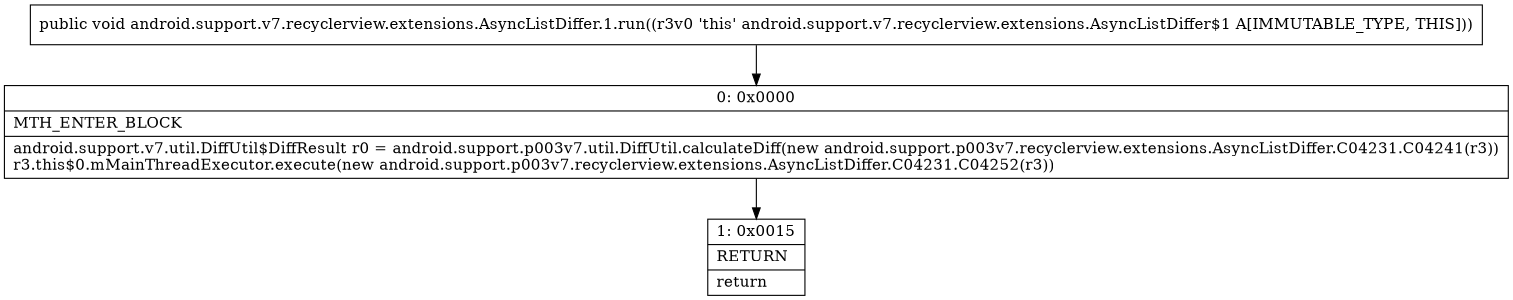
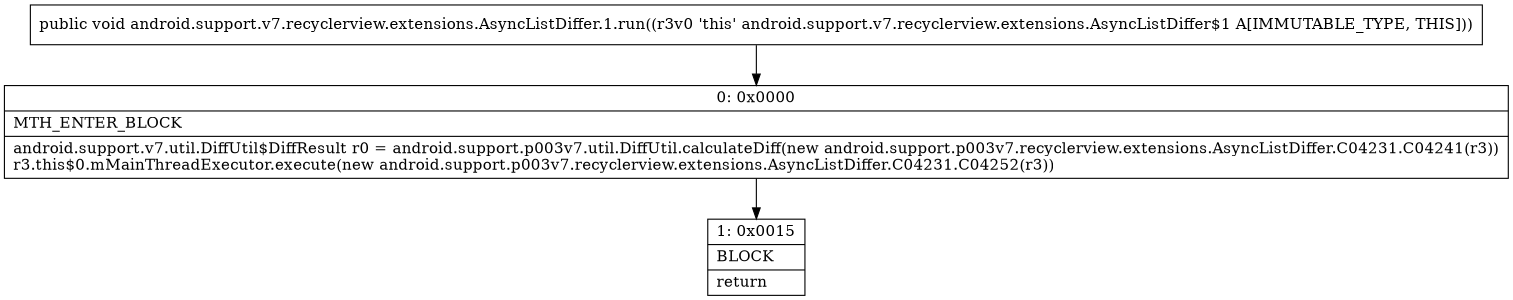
(752, 257) -> (745, 257)
